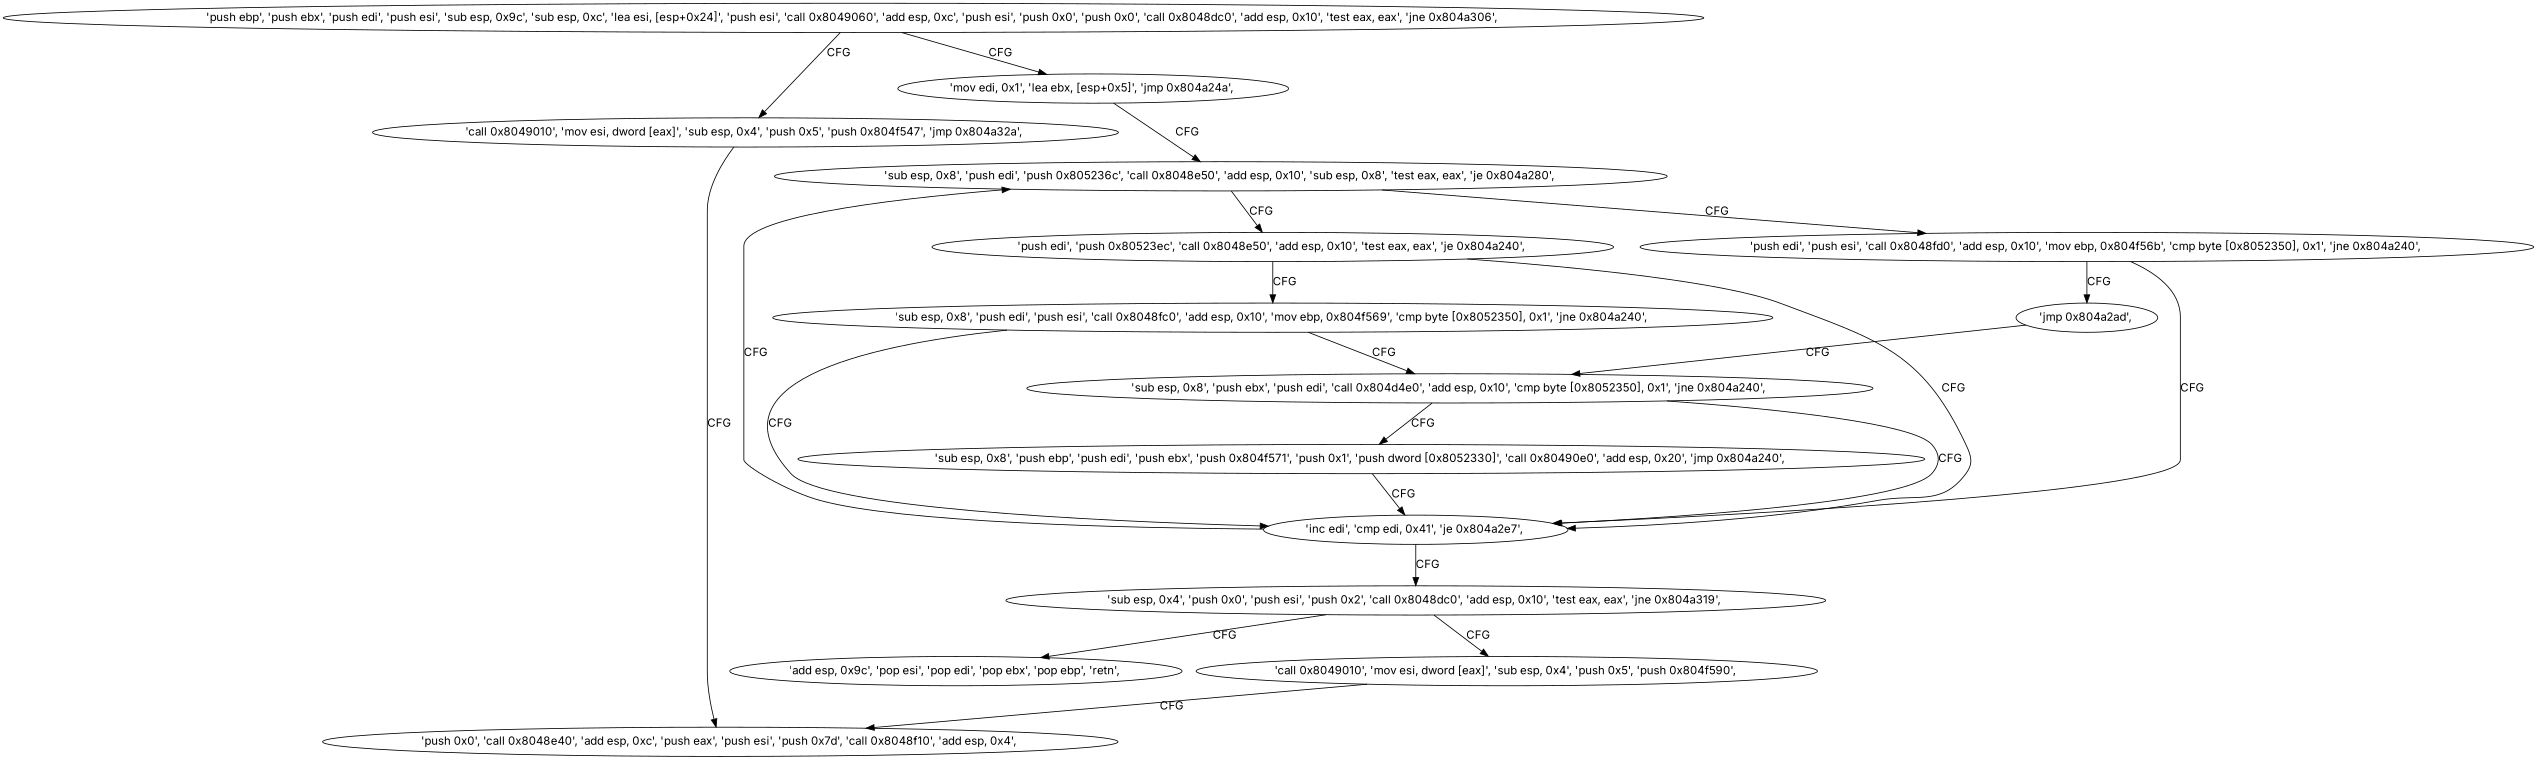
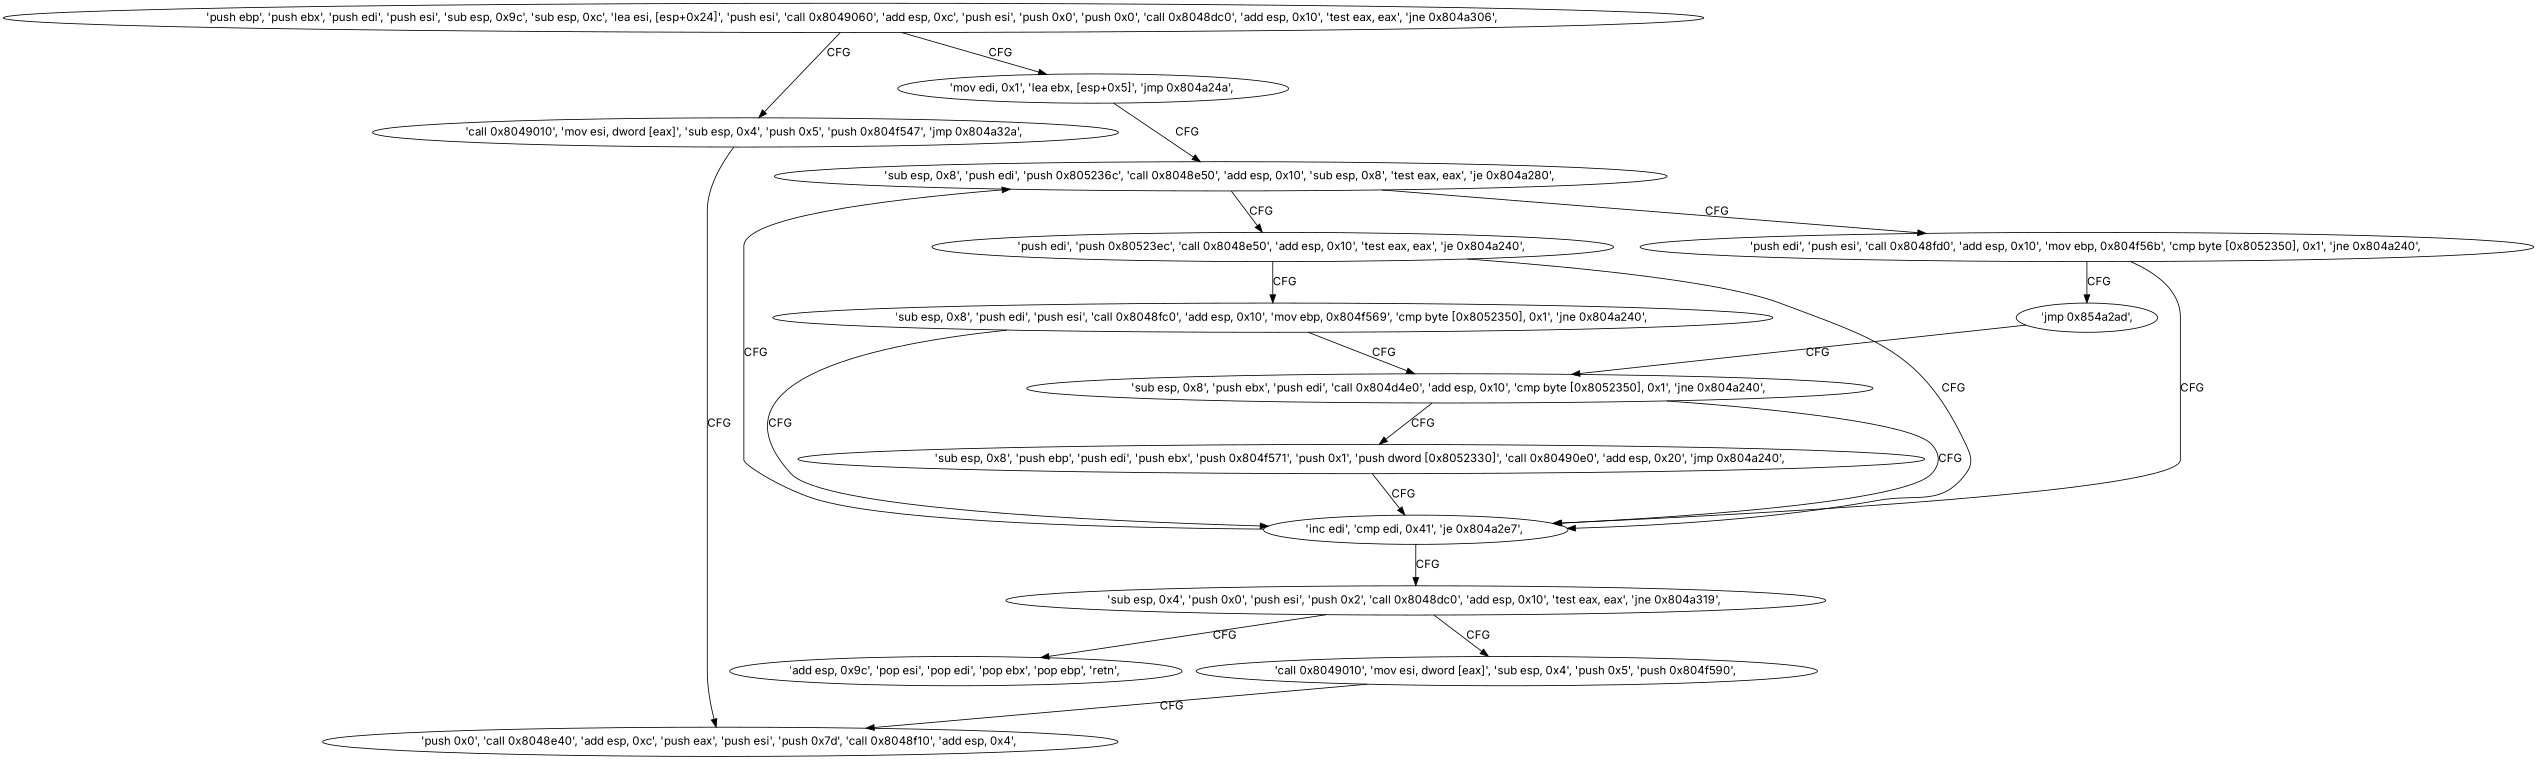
(2087, 318) -> (2087, 318)
